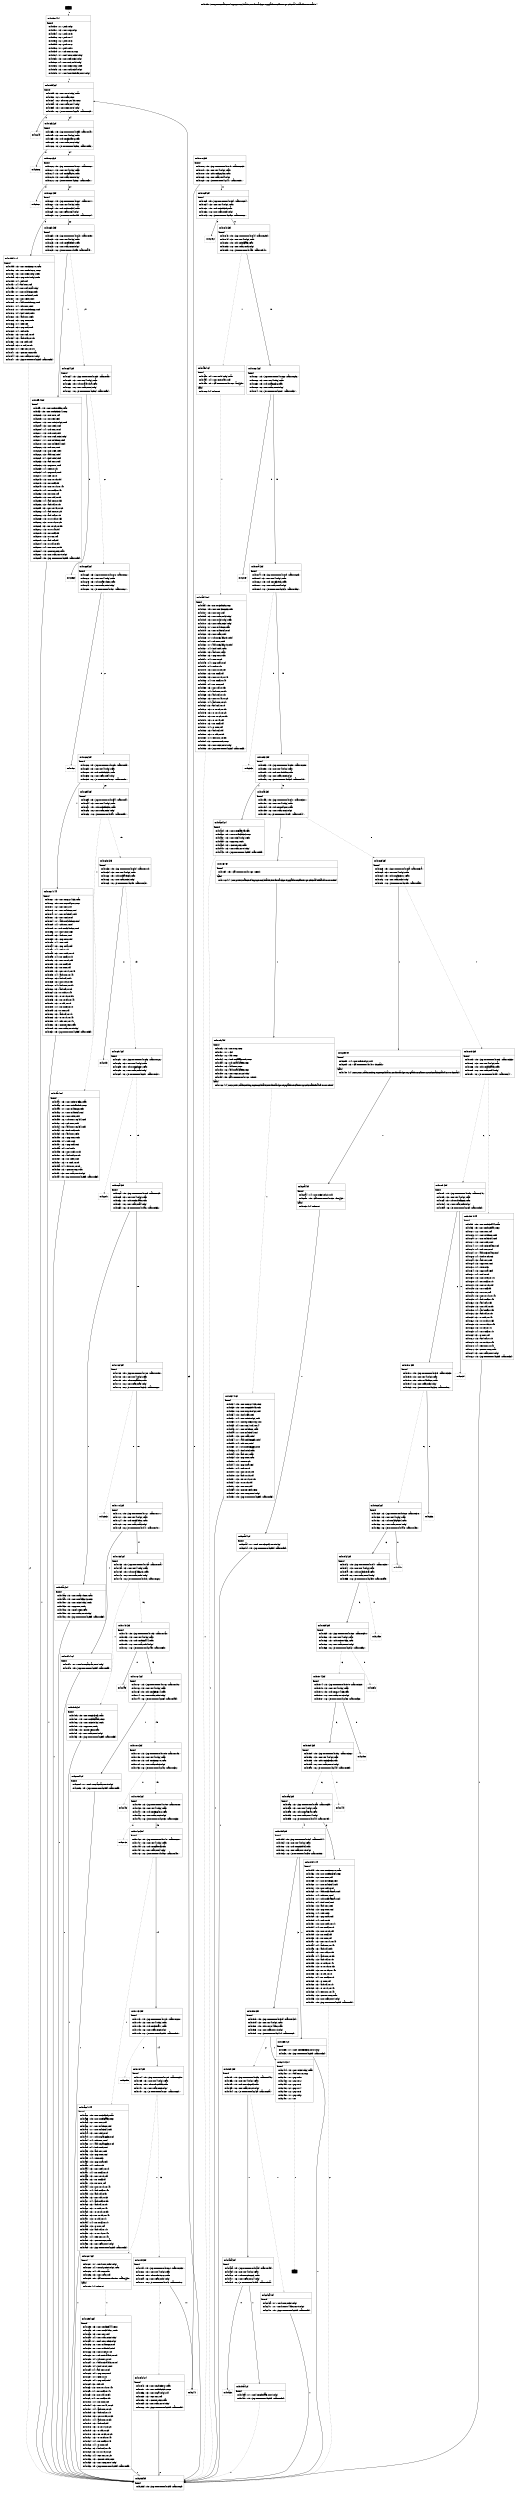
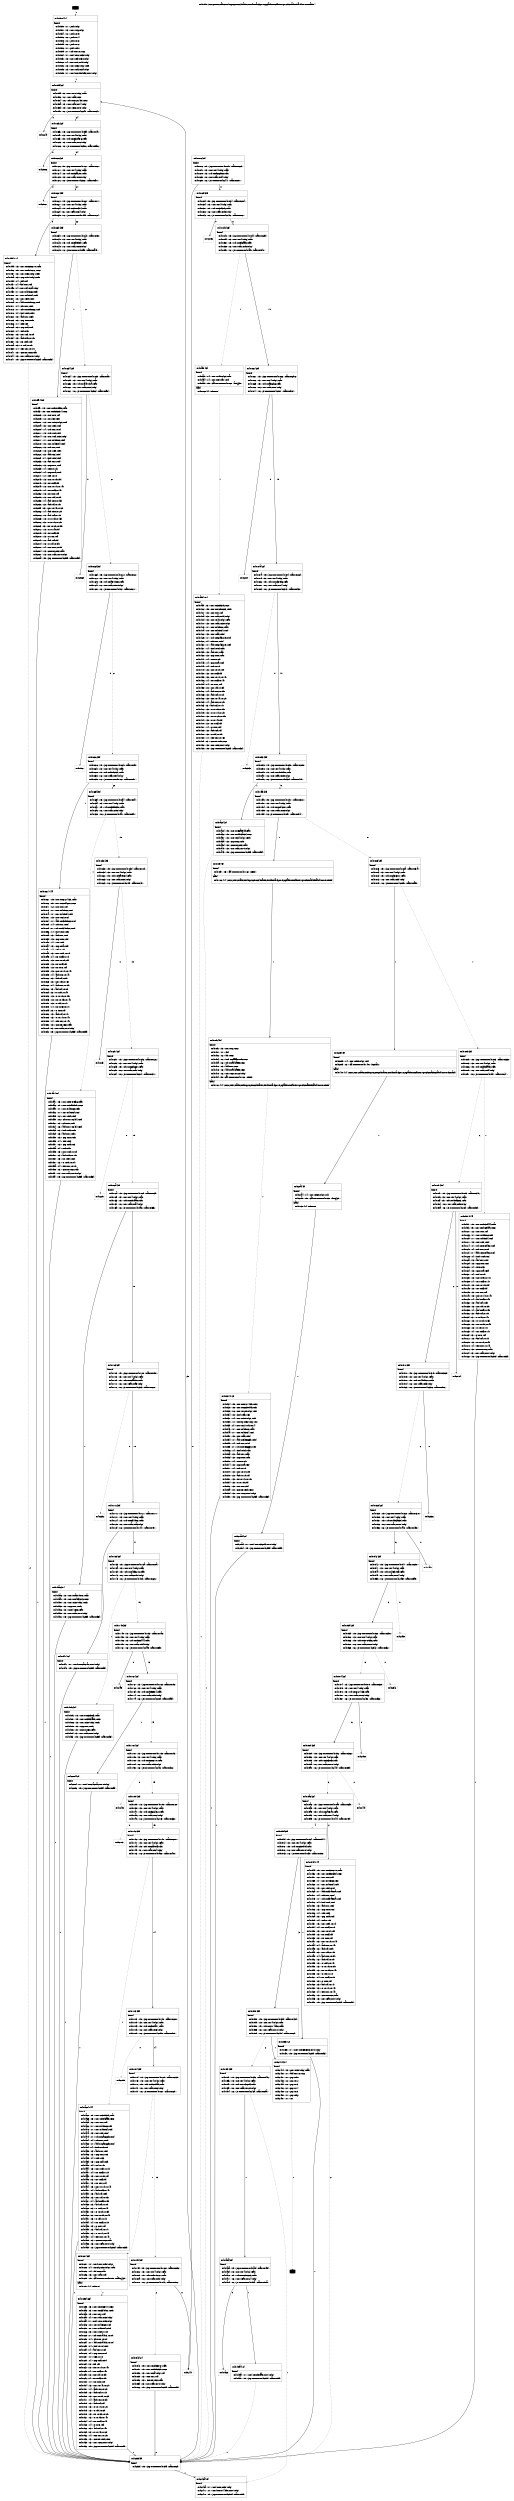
(302, 2444) -> (184, 2474)
